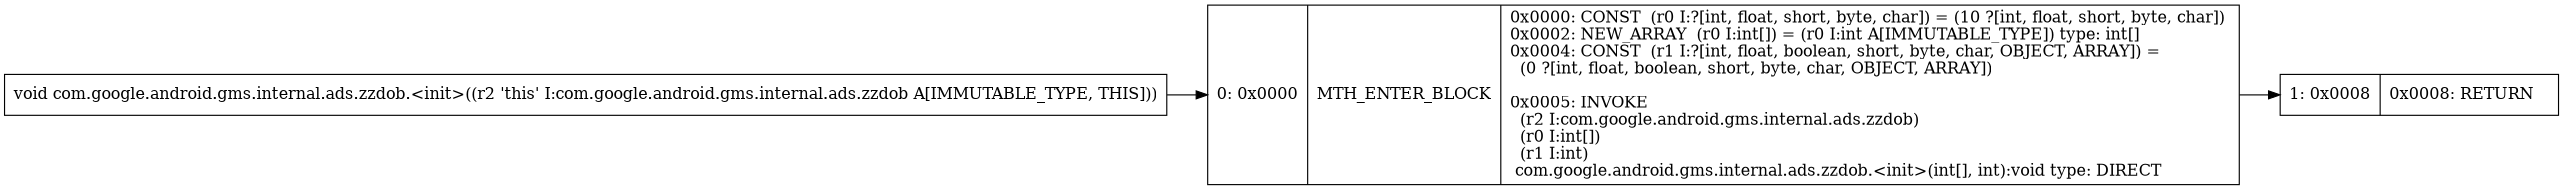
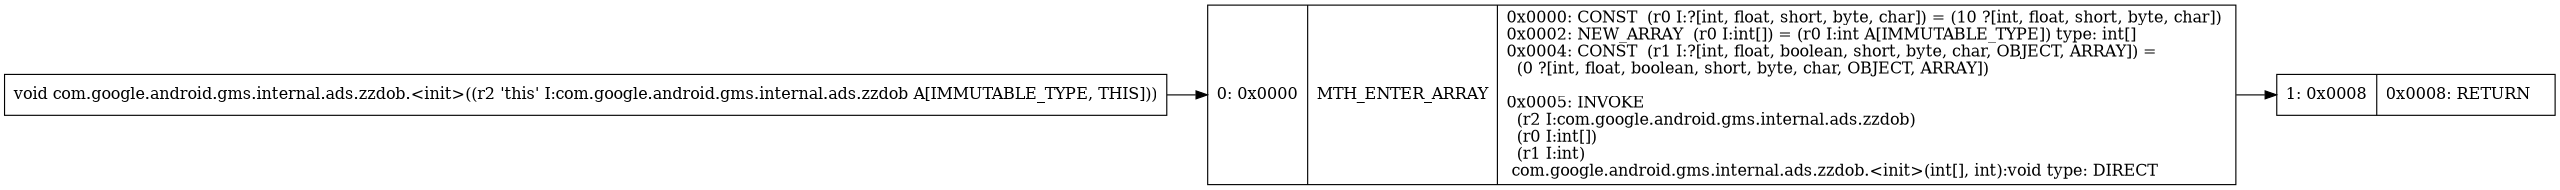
(1404, 94) -> (1403, 94)
